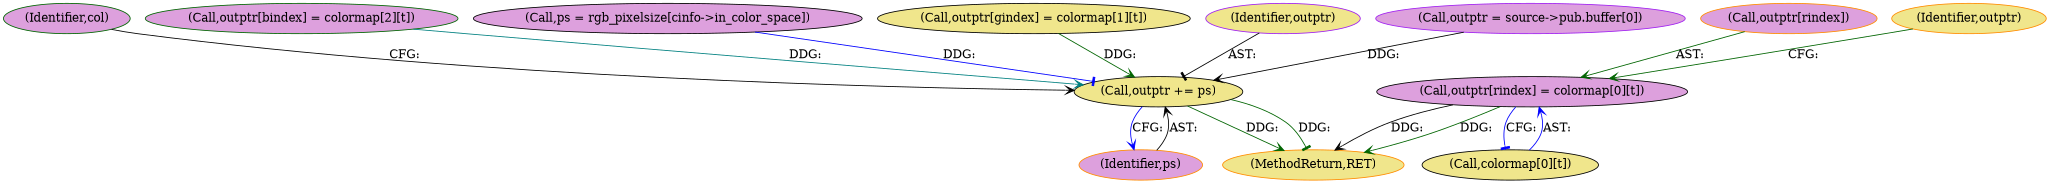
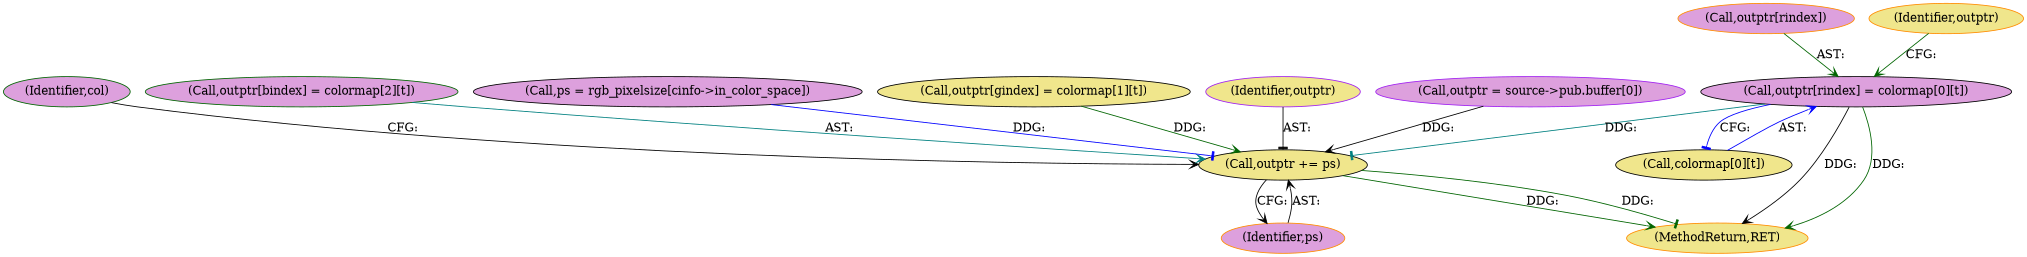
(807, 55) -> (841, 128)
(1132, 123) -> (1256, 198)
none -> (1559, 130)
